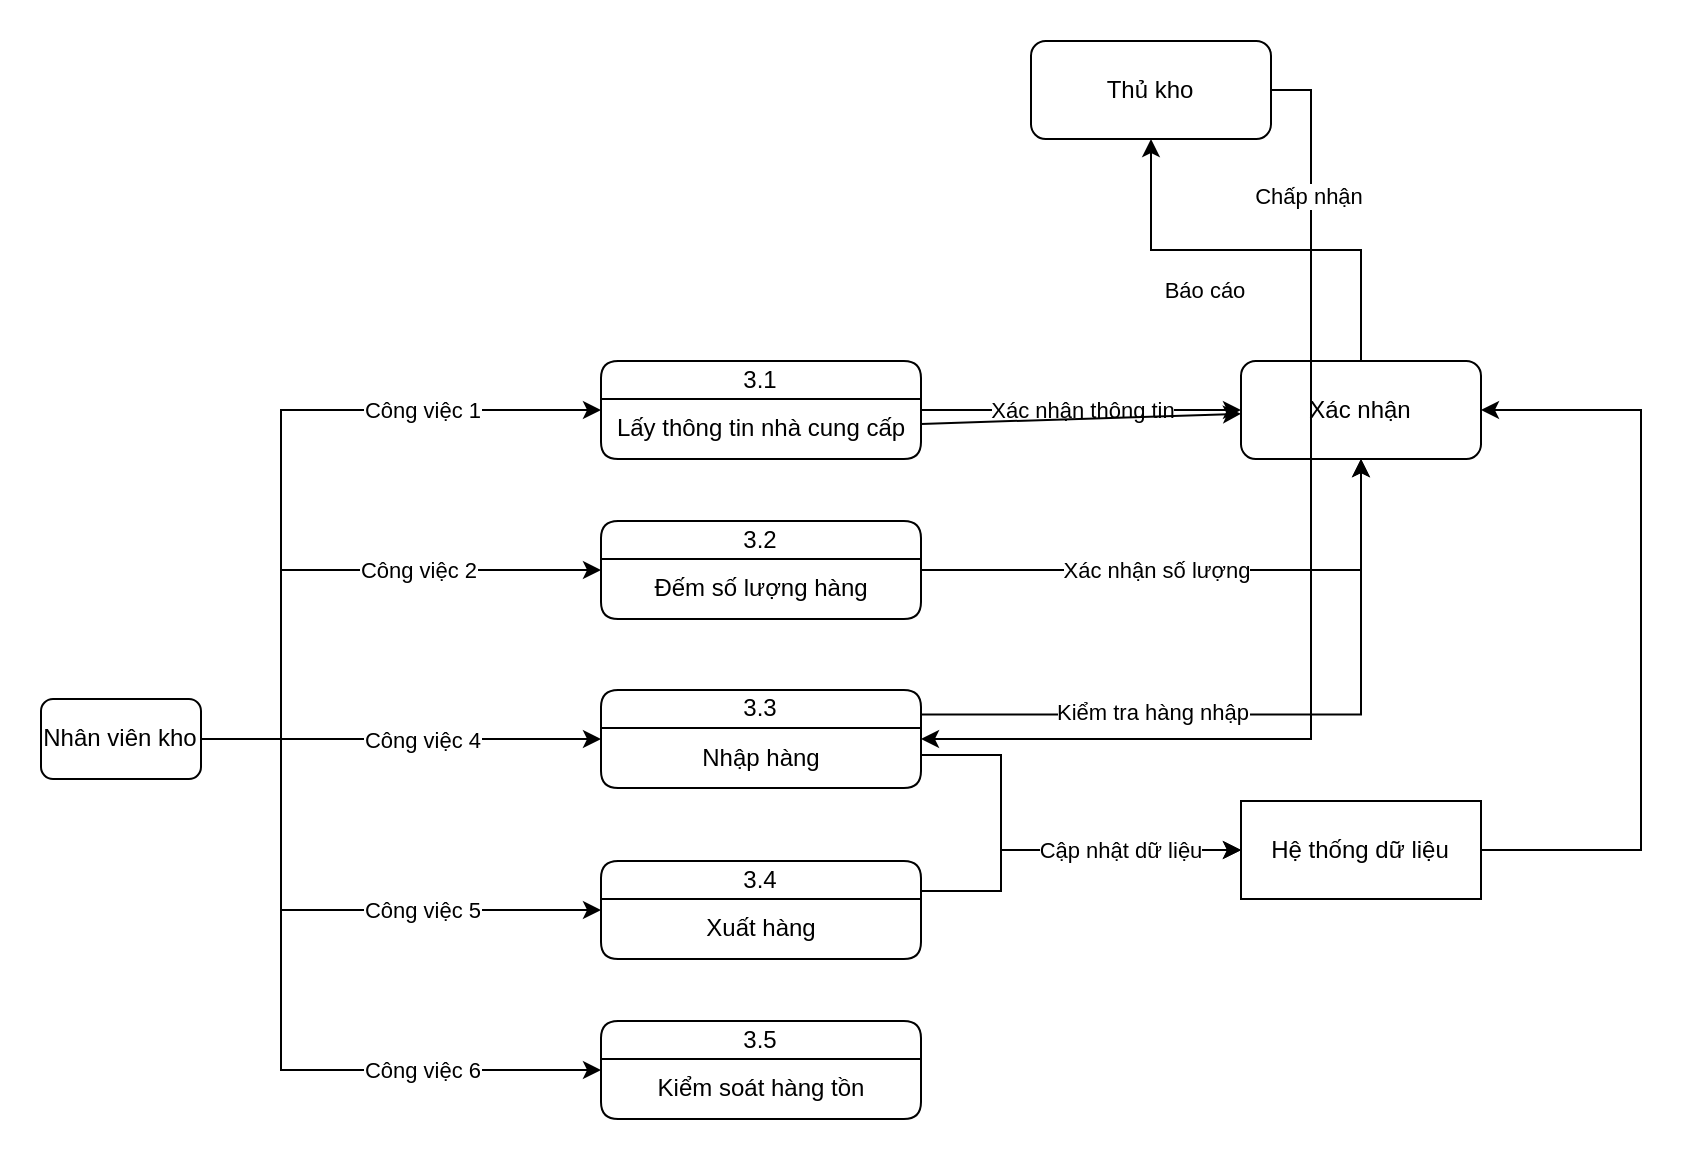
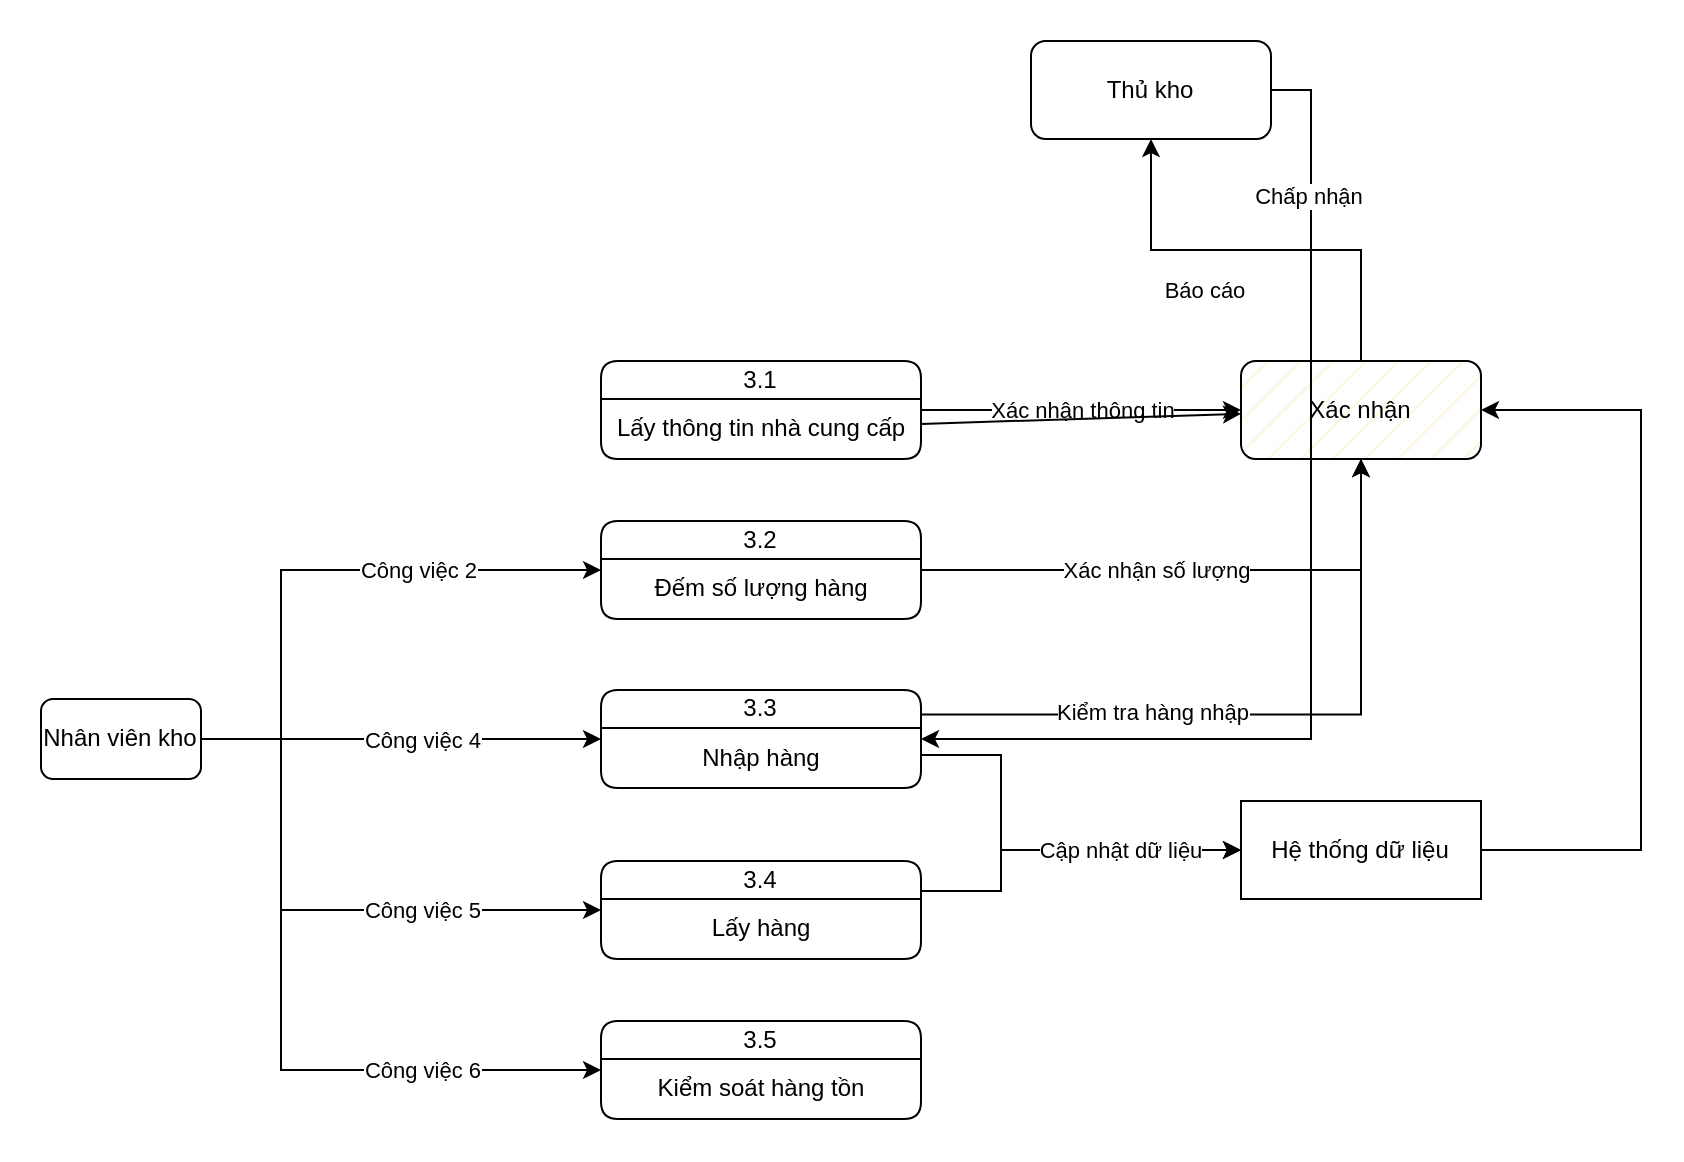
(1361, 410) -> (1361, 410)
(281, 445) -> none
(762, 929) -> (762, 929)
